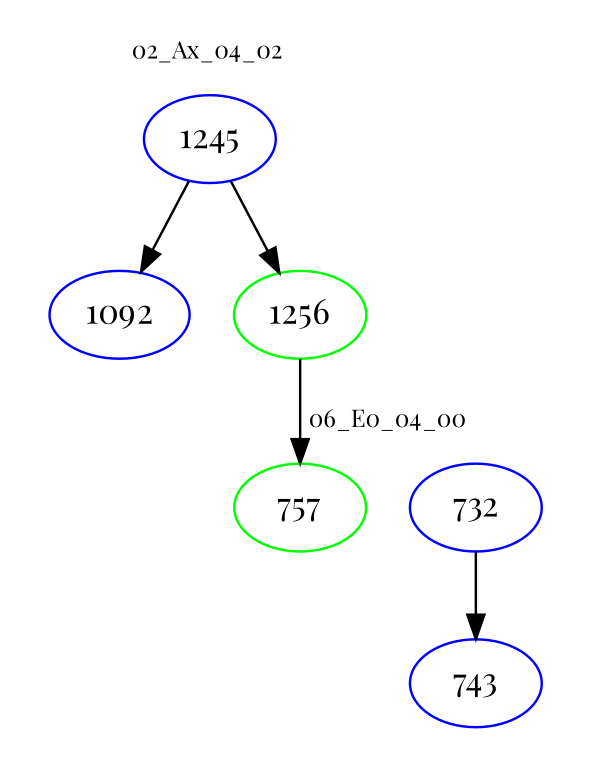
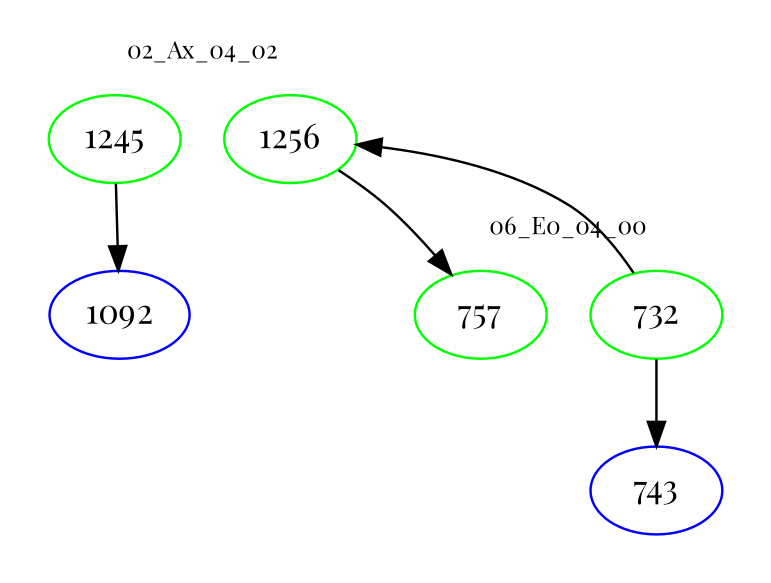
(210, 139) -> (115, 139)
(249, 216) -> (523, 182)
(476, 508) -> (656, 315)
